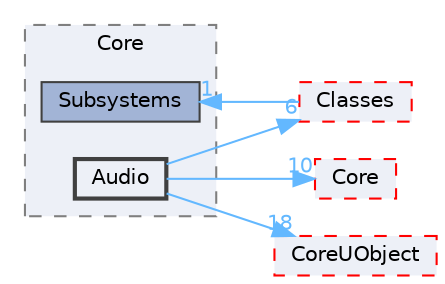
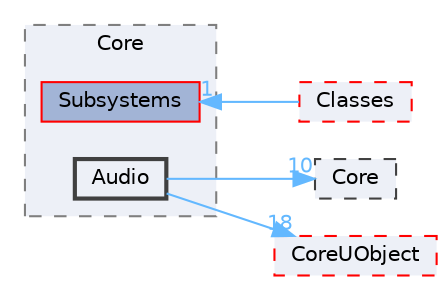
(121, 102) -> (121, 102)
(231, 143) -> none
(356, 179) -> (356, 179)
